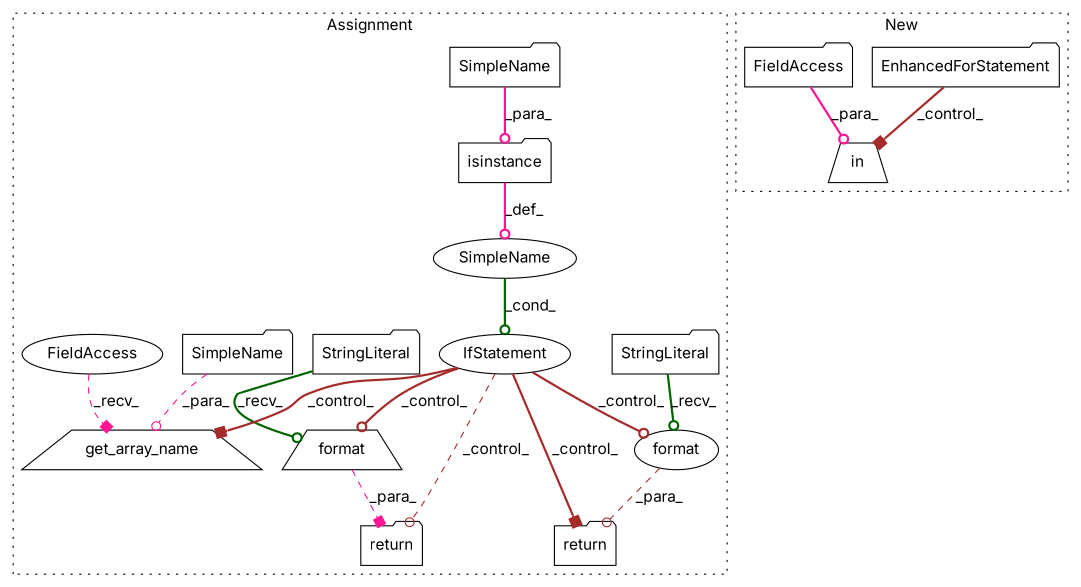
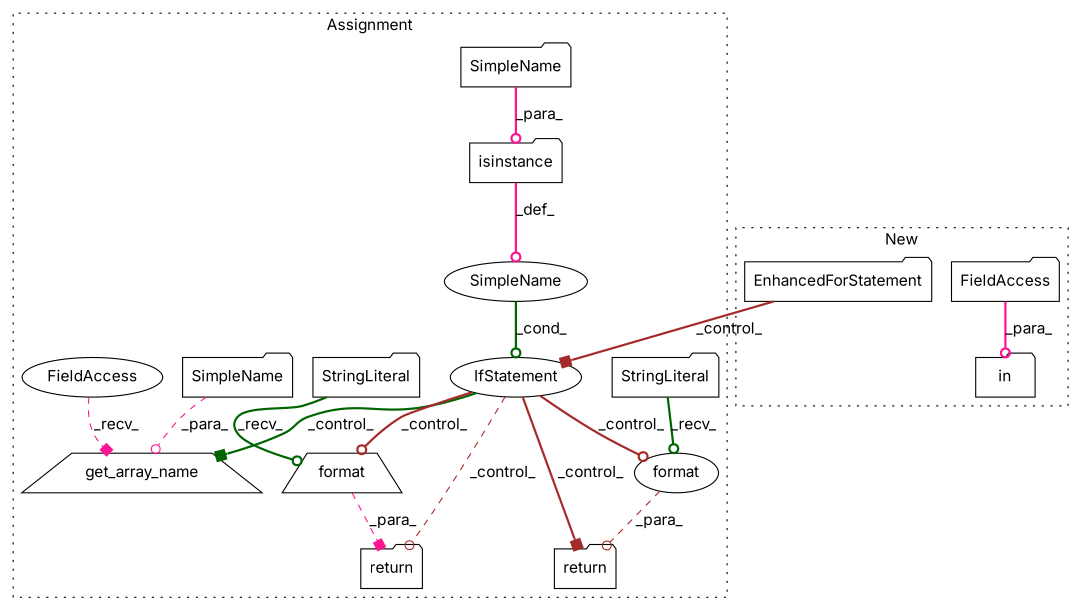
(914, 113) -> (673, 331)
(858, 163) -> (1005, 377)
(338, 384) -> (348, 409)
